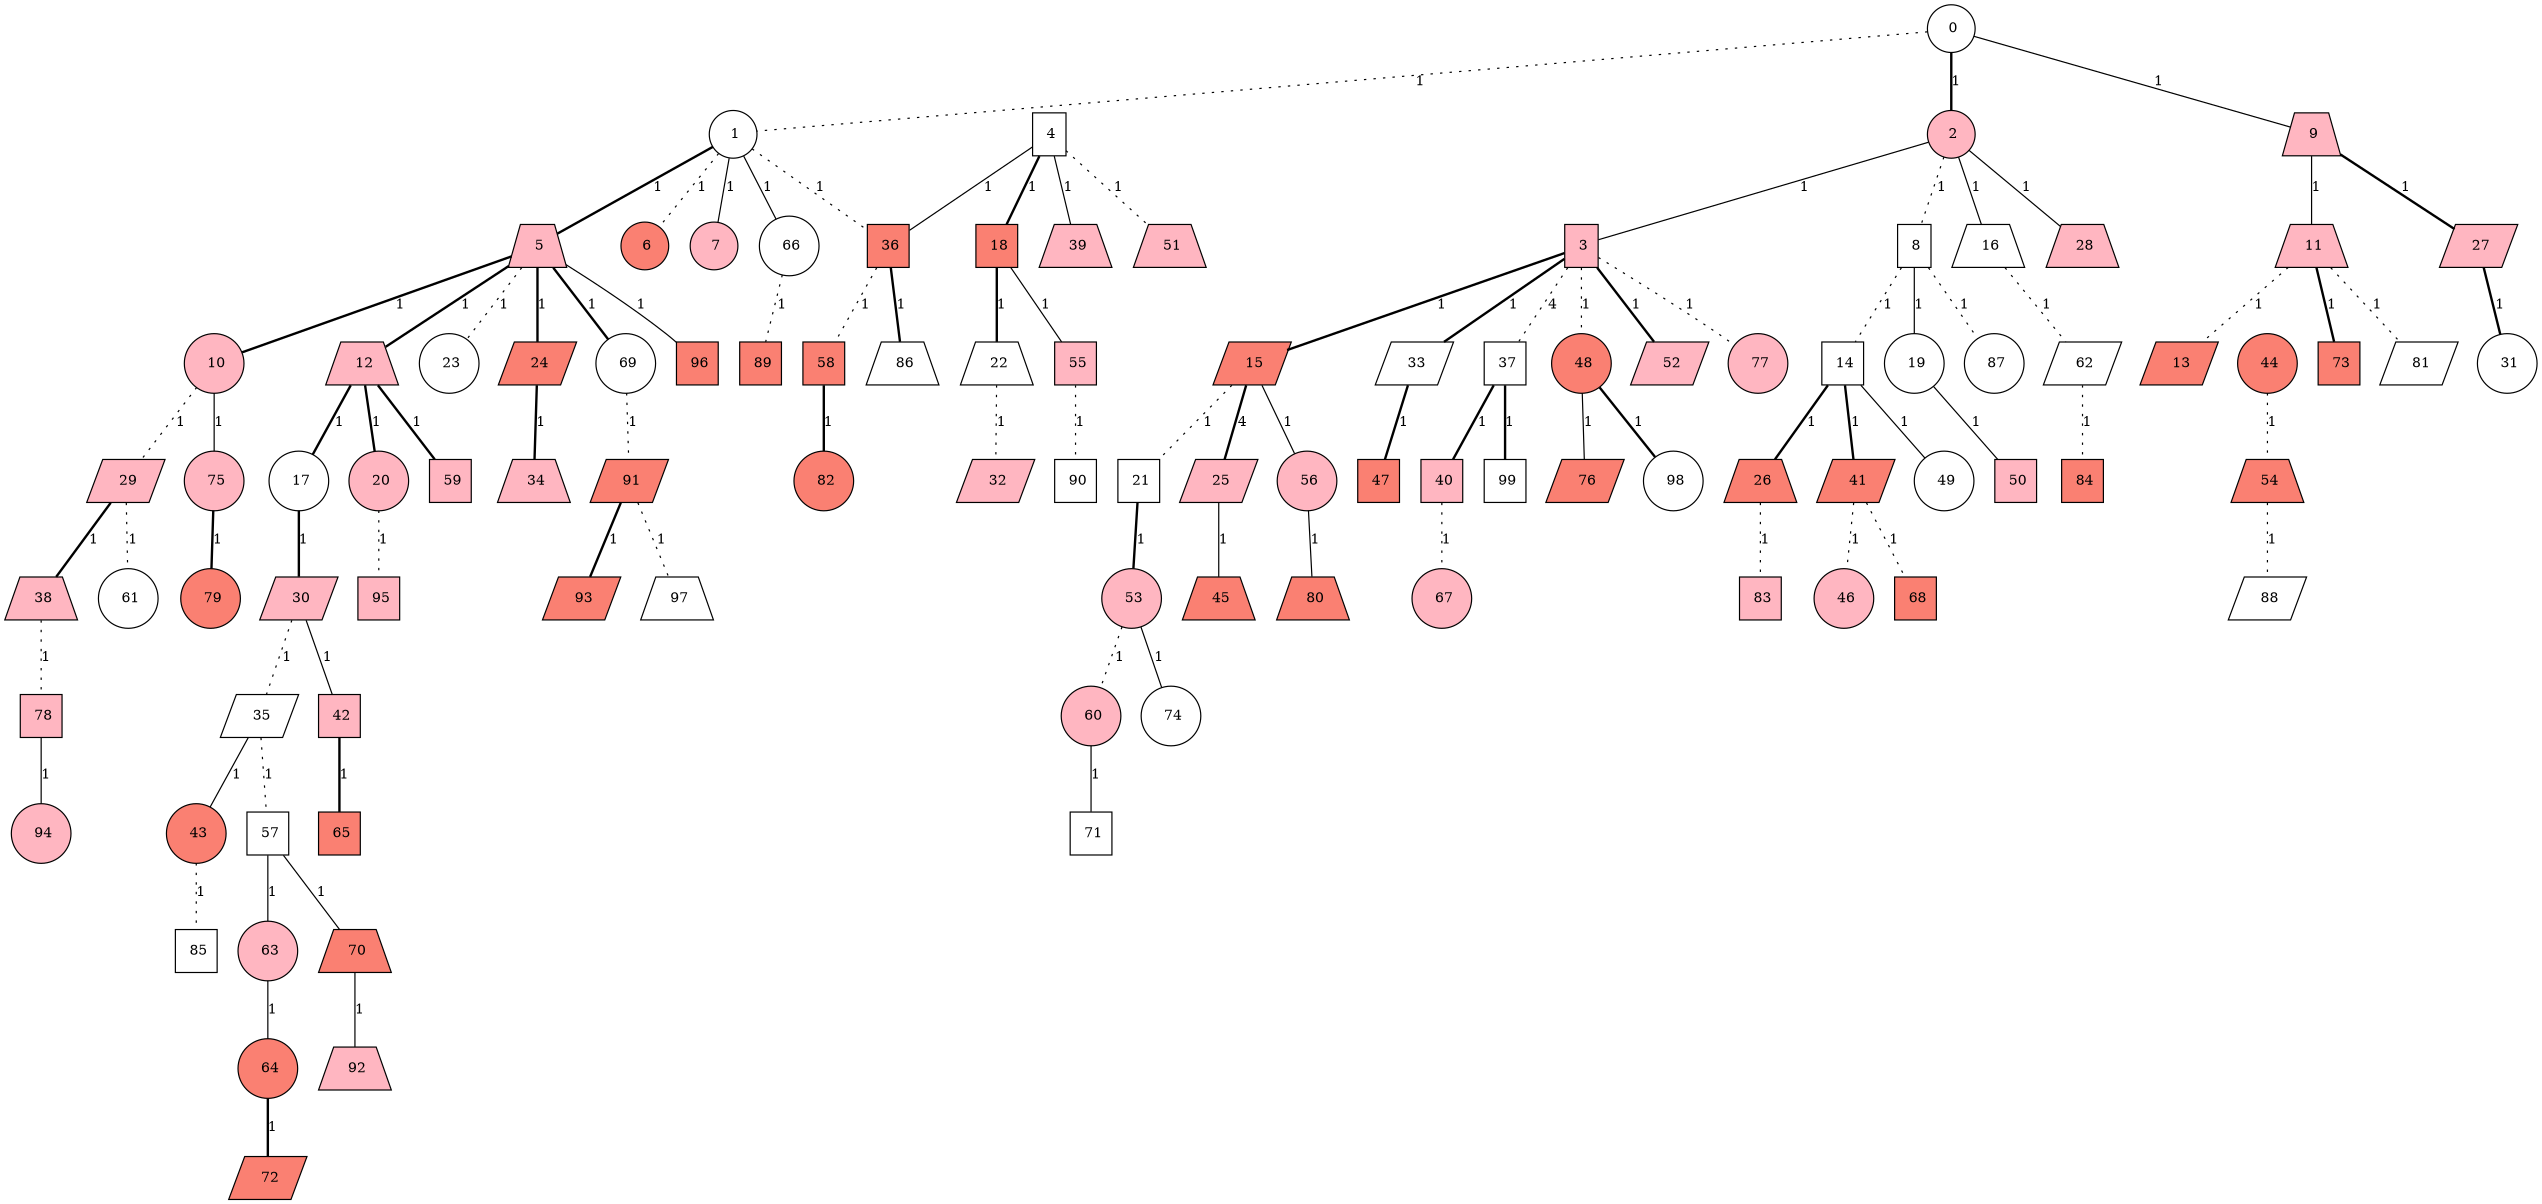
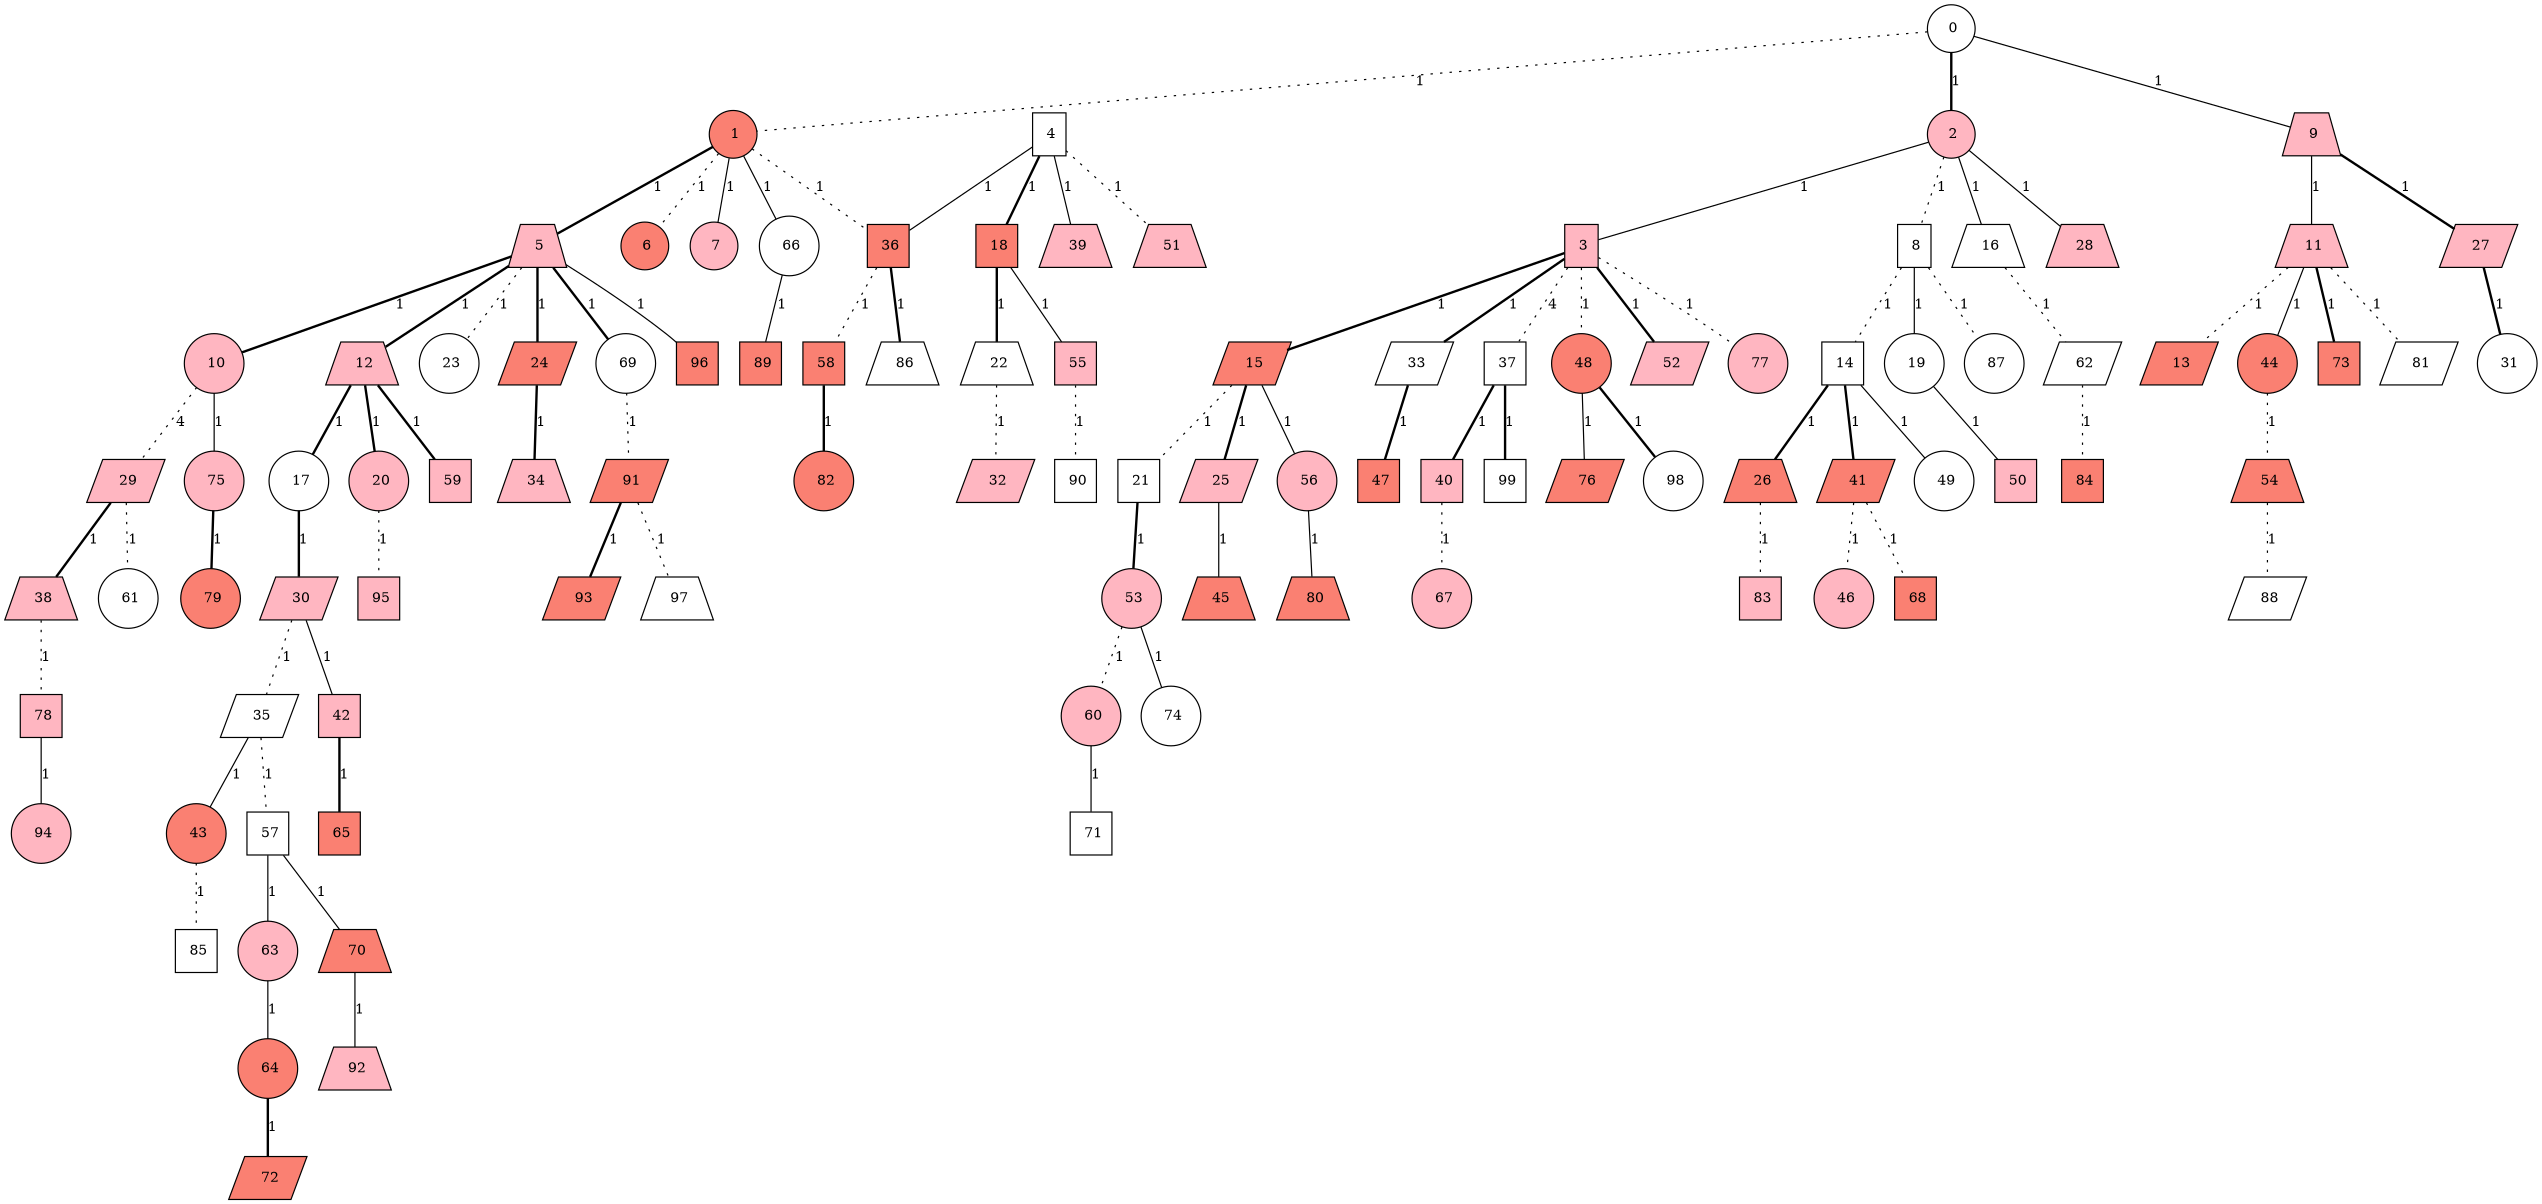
(733, 134) -> (733, 134)
none -> (2291, 302)
(774, 308) -> (774, 308)
(181, 422) -> (181, 422)
(1243, 422) -> (1243, 422)
